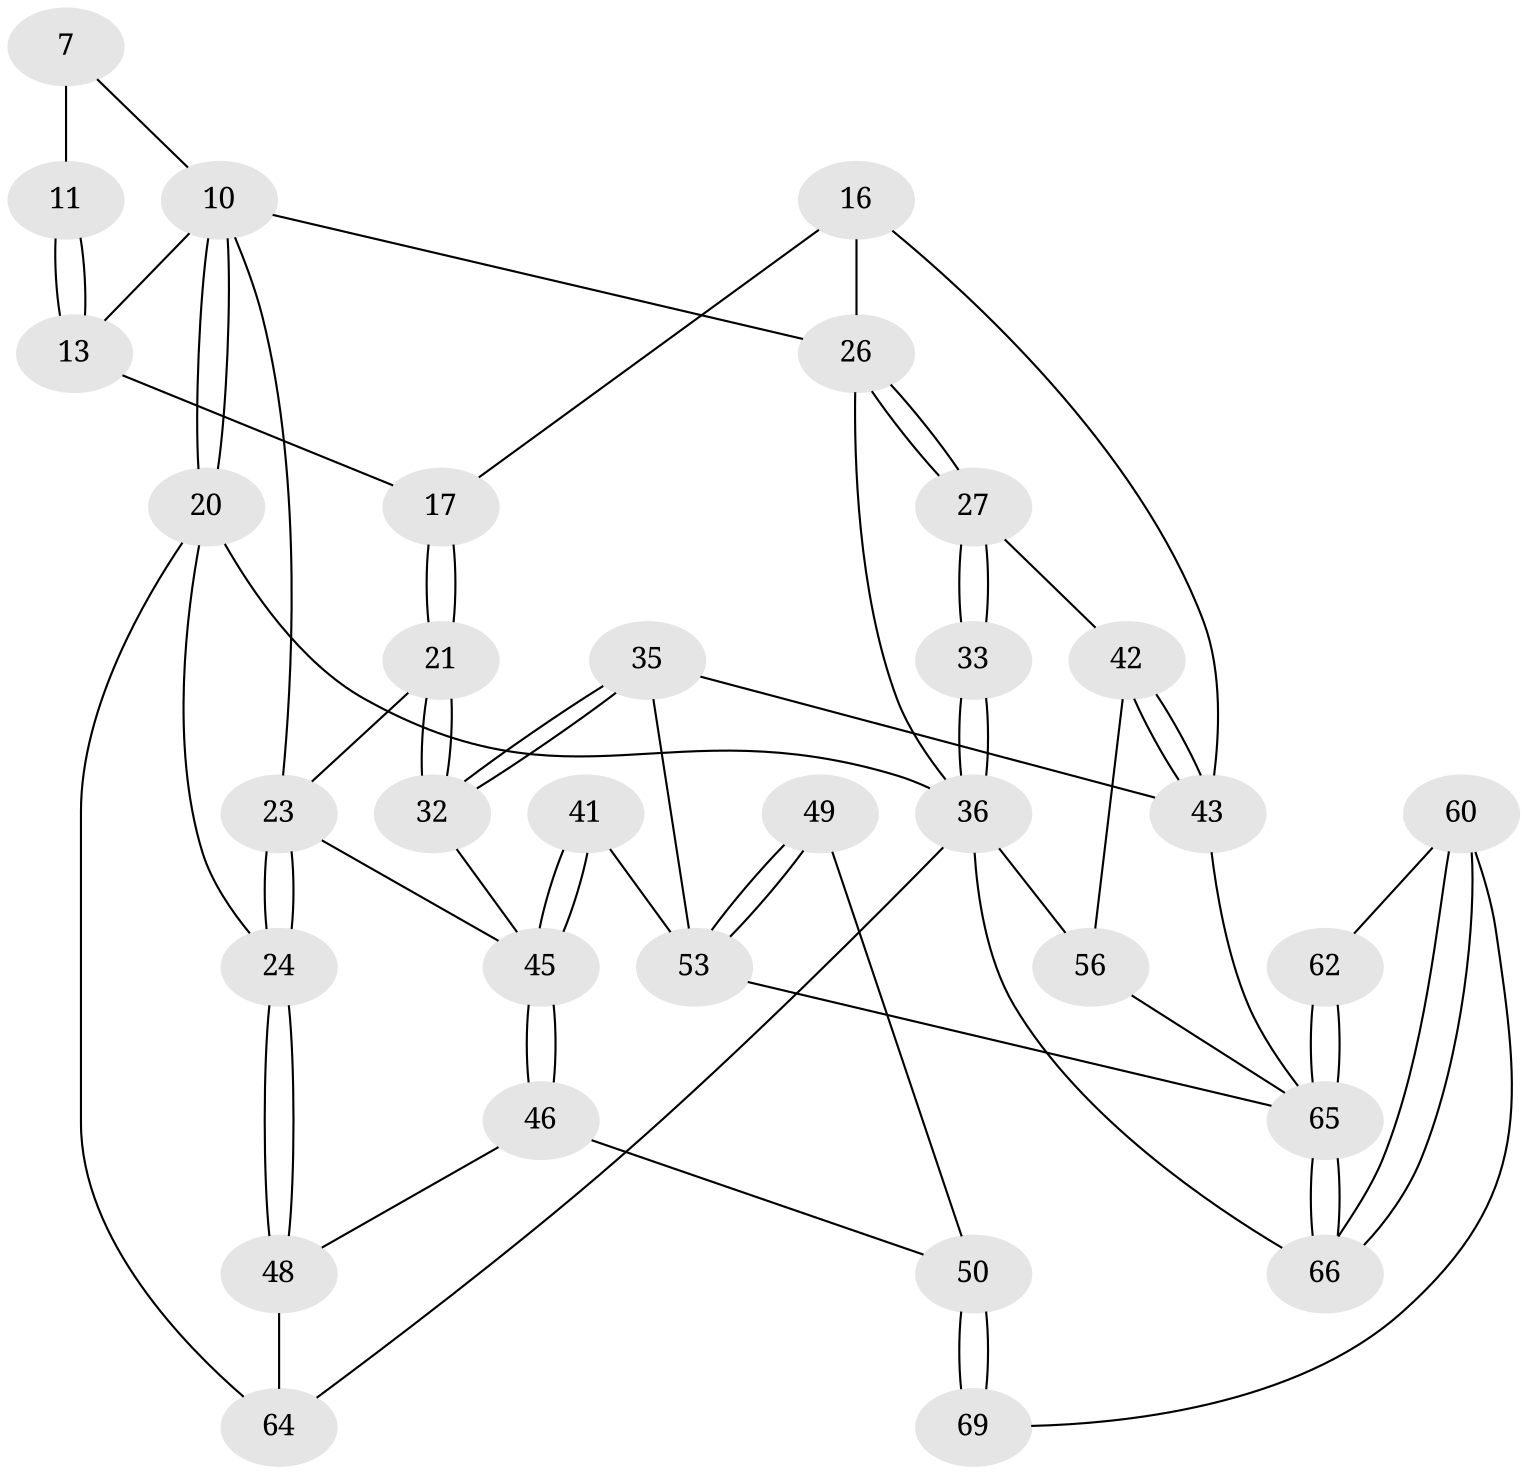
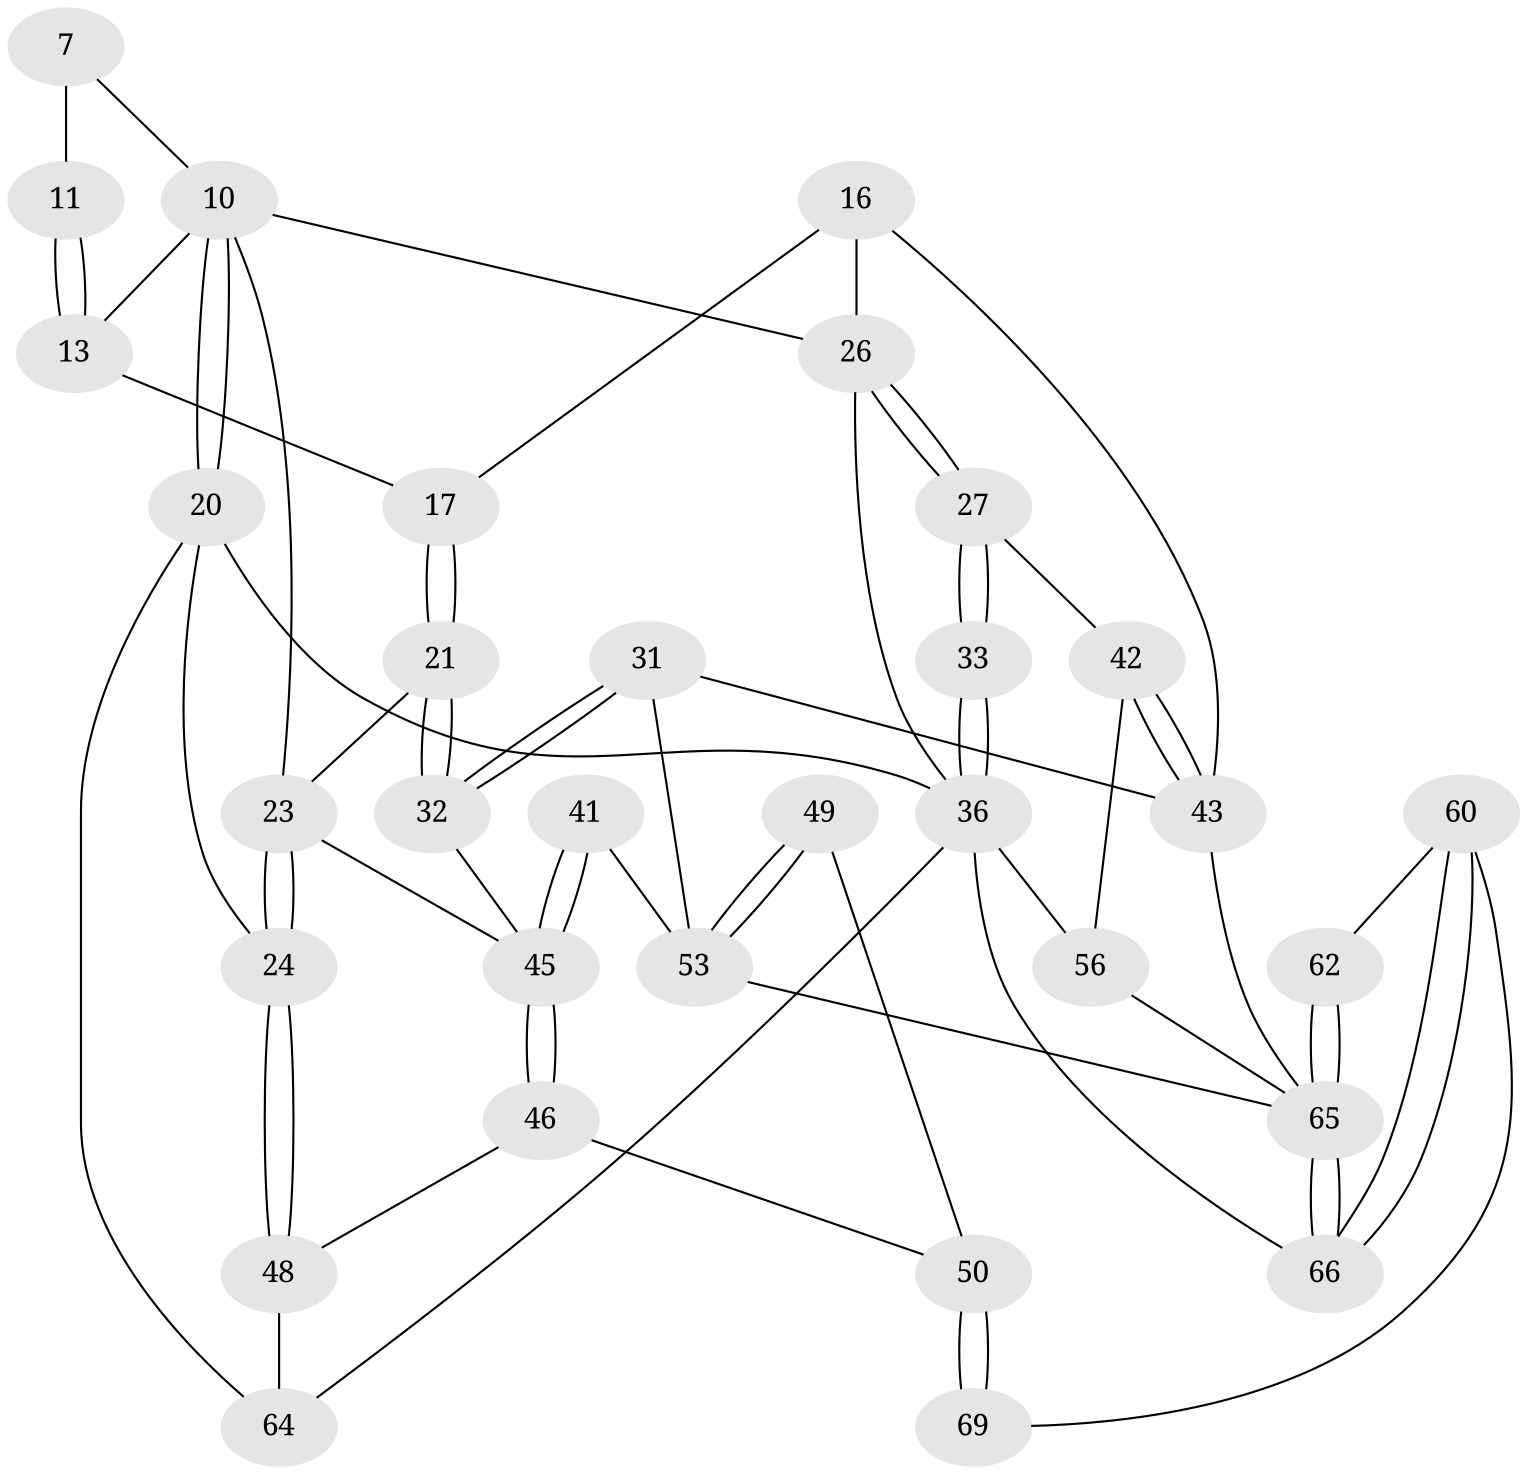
(648, 660) -> (648, 660)
